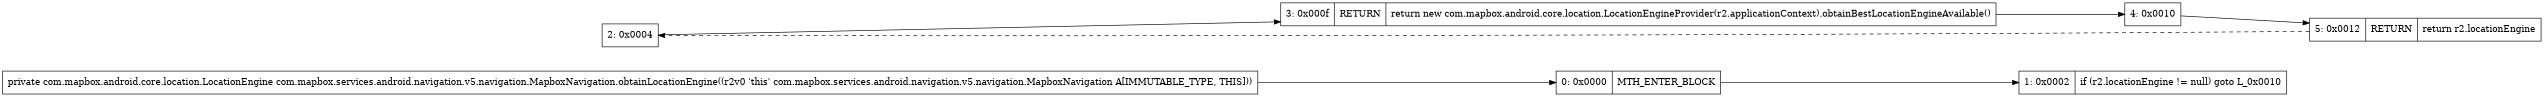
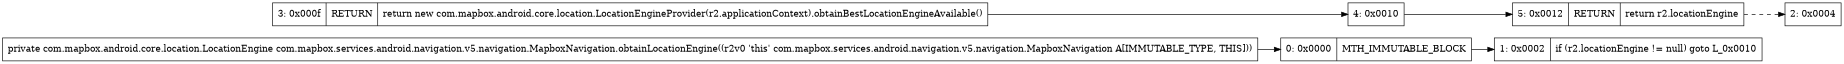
(966, 28) -> none
(1666, 82) -> (1404, 49)
